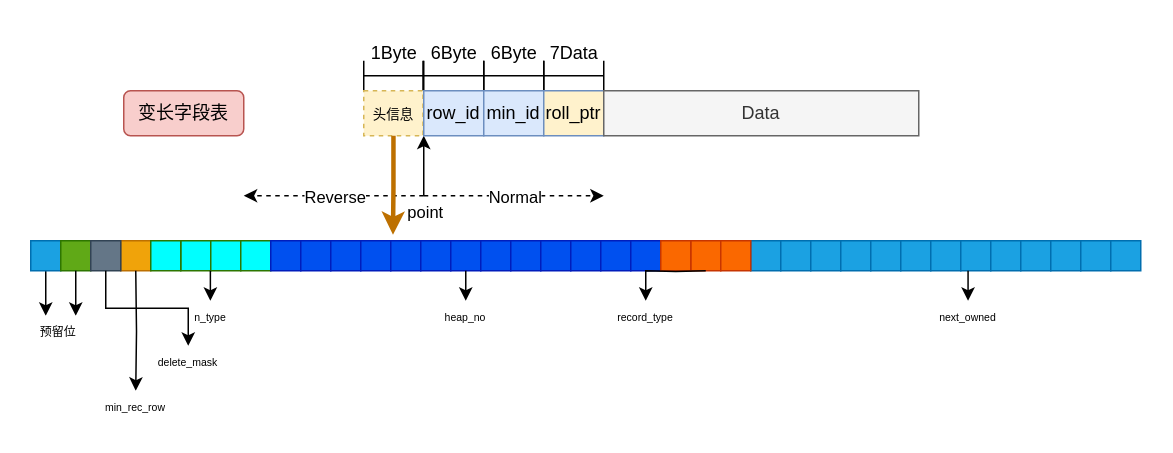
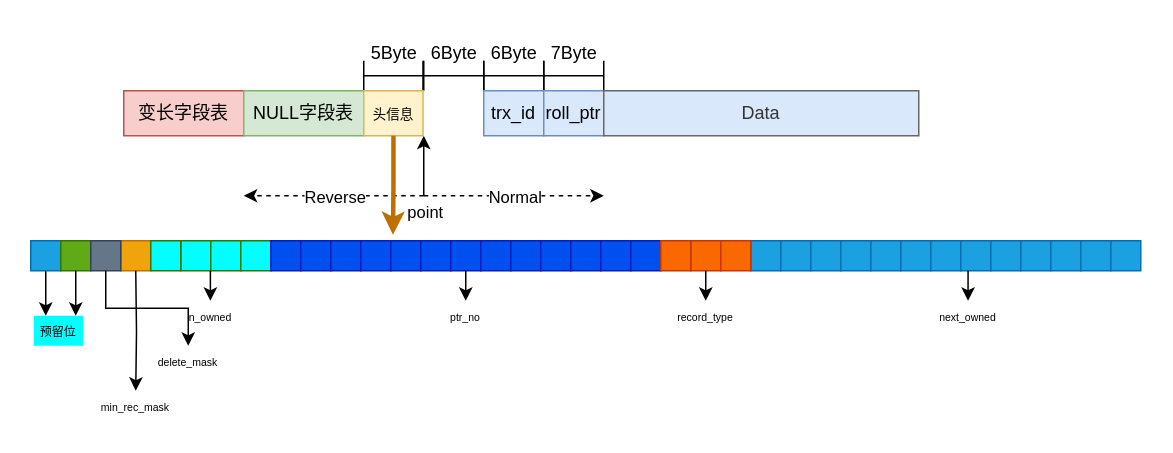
(395, 53) -> (395, 53)
(575, 53) -> (575, 53)
(184, 113) -> (184, 113)
none -> (304, 113)
(393, 113) -> (393, 113)
(454, 113) -> none
(514, 113) -> (514, 113)
(574, 113) -> (574, 113)
(761, 113) -> (761, 113)
(211, 316) -> (211, 316)
(466, 316) -> (466, 316)
(646, 316) -> (706, 316)
(59, 331) -> (59, 331)
(136, 406) -> (136, 406)
